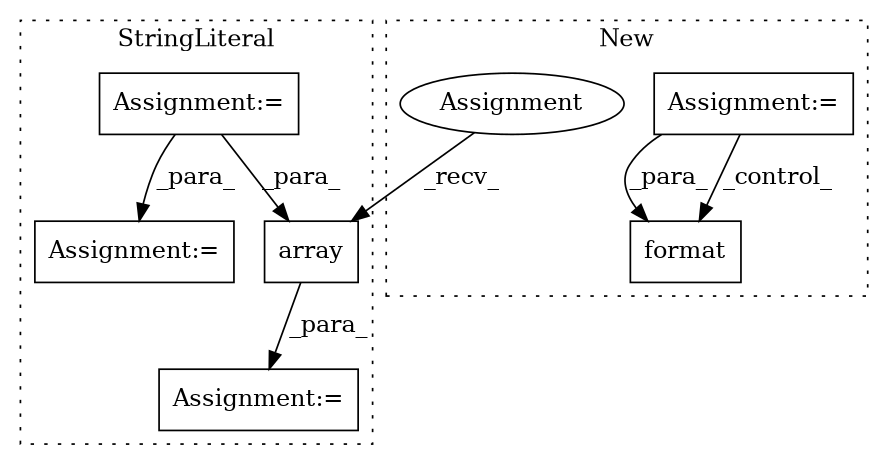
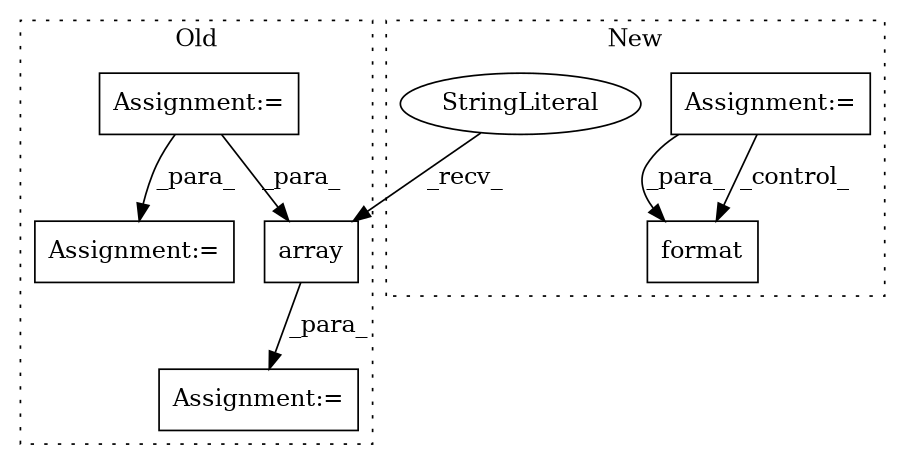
(197, 40) -> (197, 40)
(512, 104) -> (521, 104)
